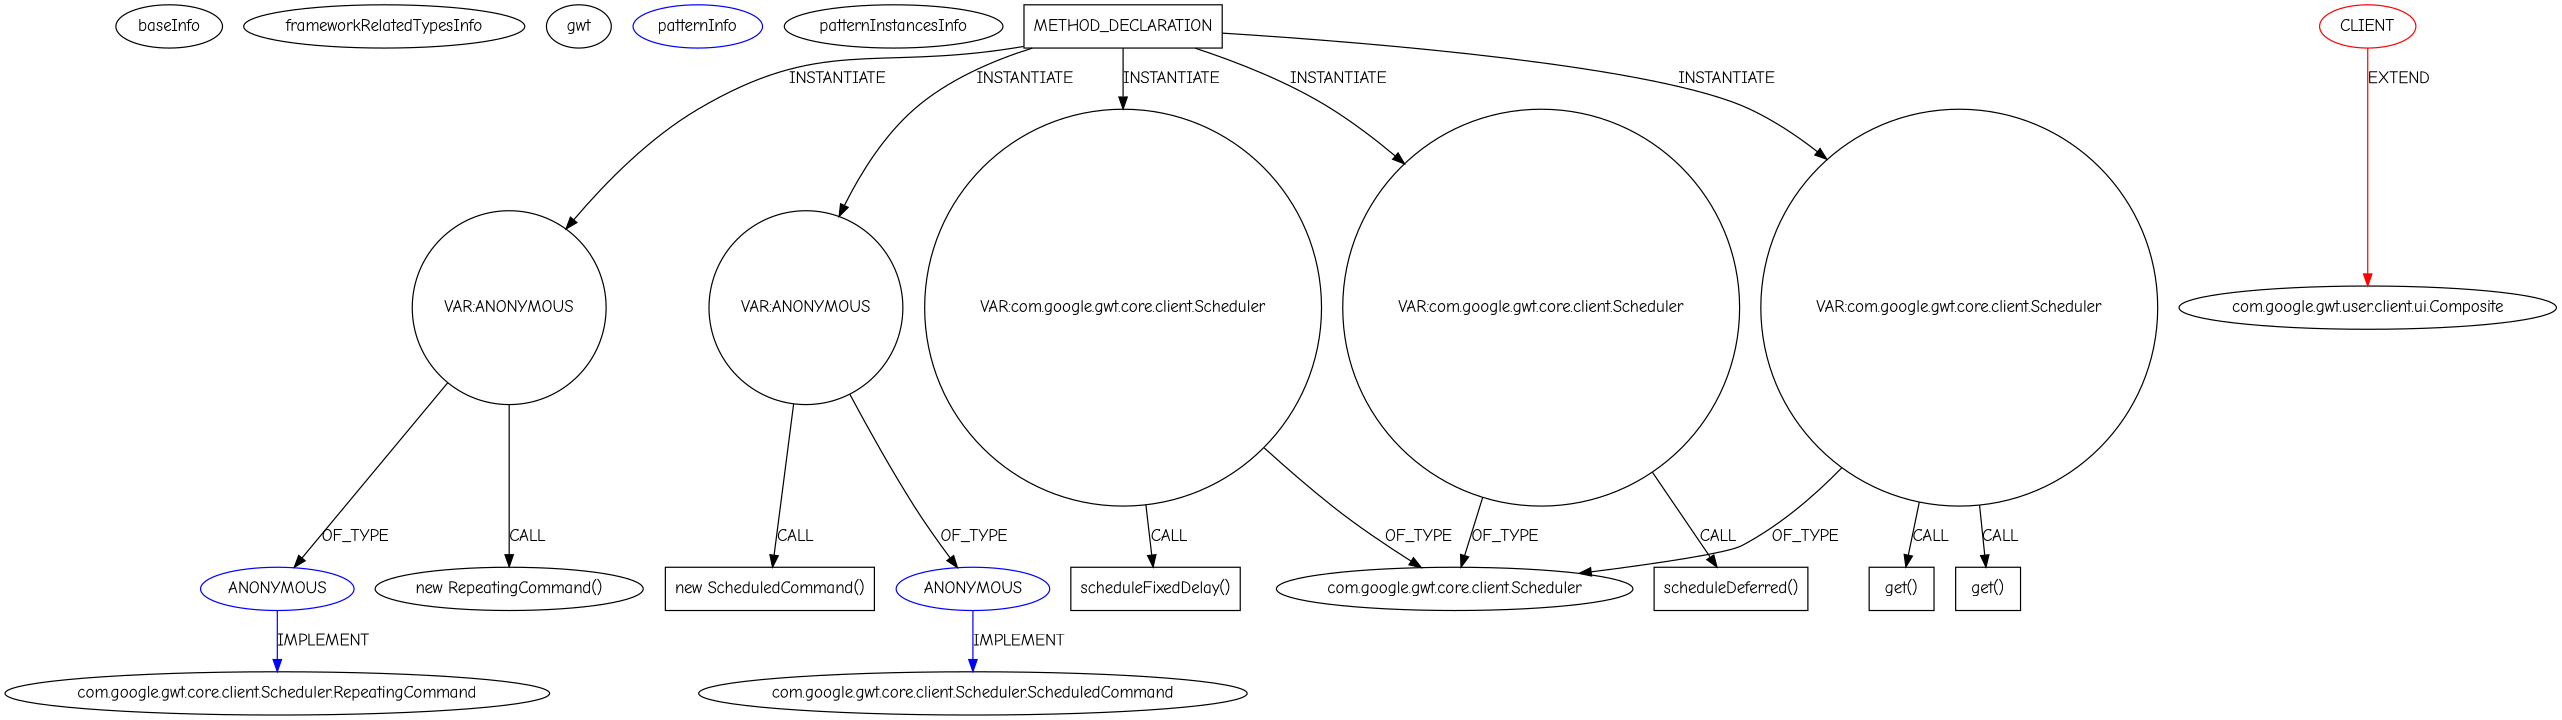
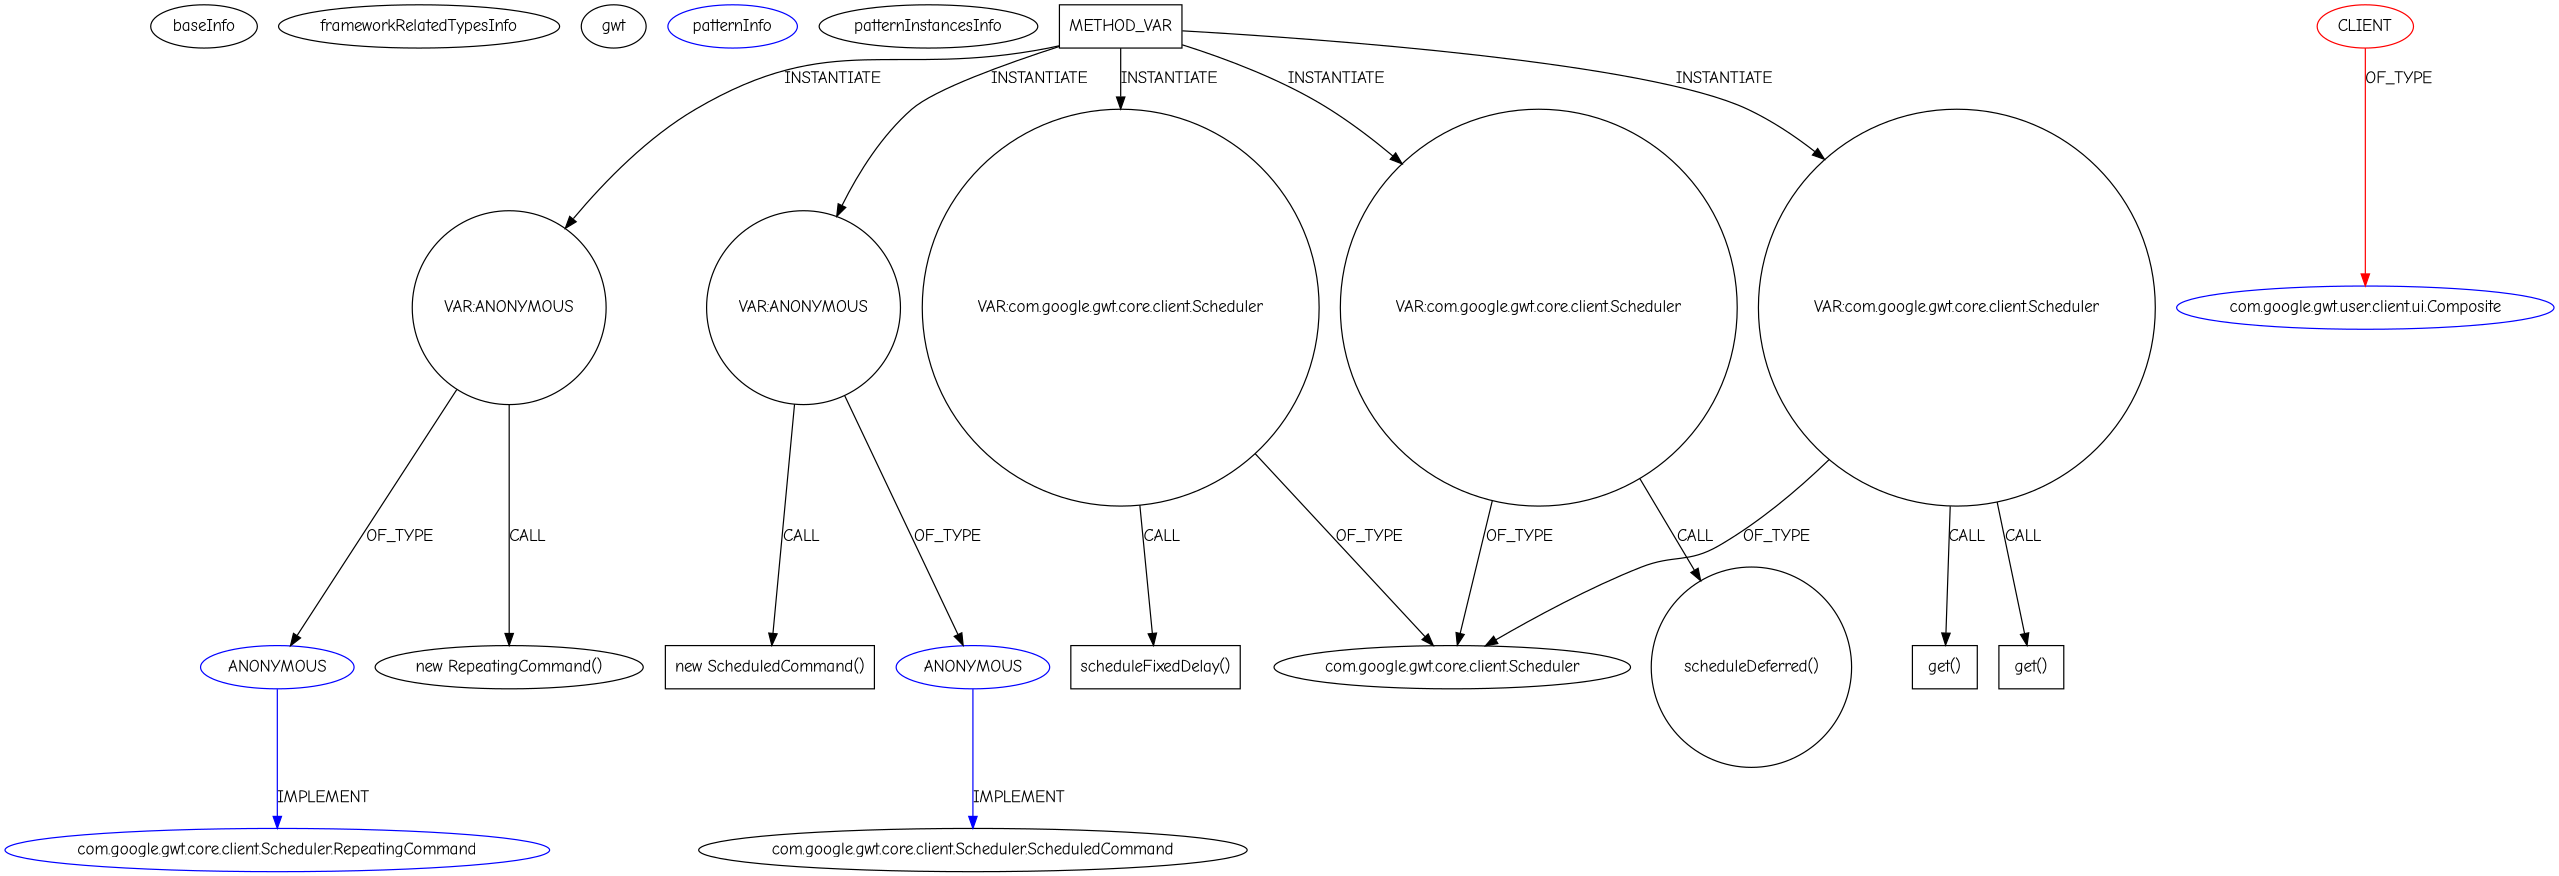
(1123, 26) -> (1121, 26)
(2399, 79) -> (2399, 79)
(2368, 308) -> (2365, 308)
(1731, 589) -> (1751, 667)
(277, 693) -> (277, 850)
